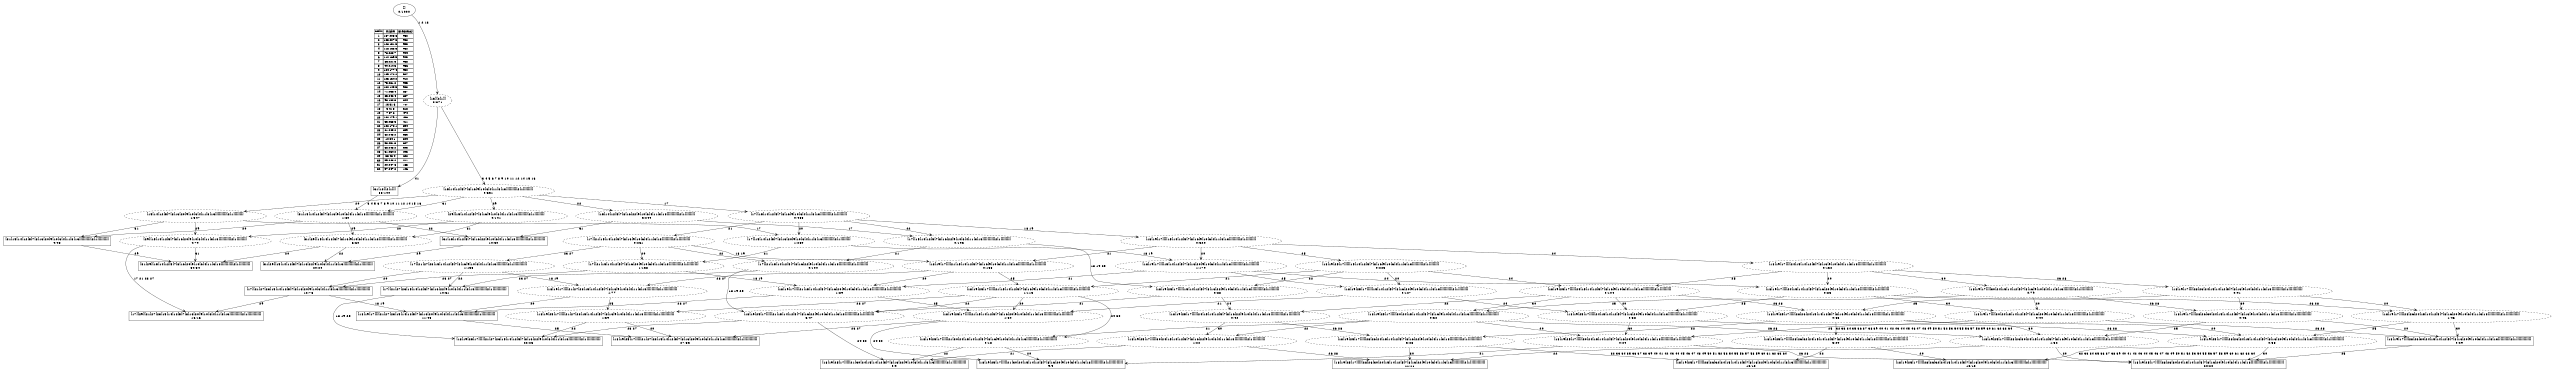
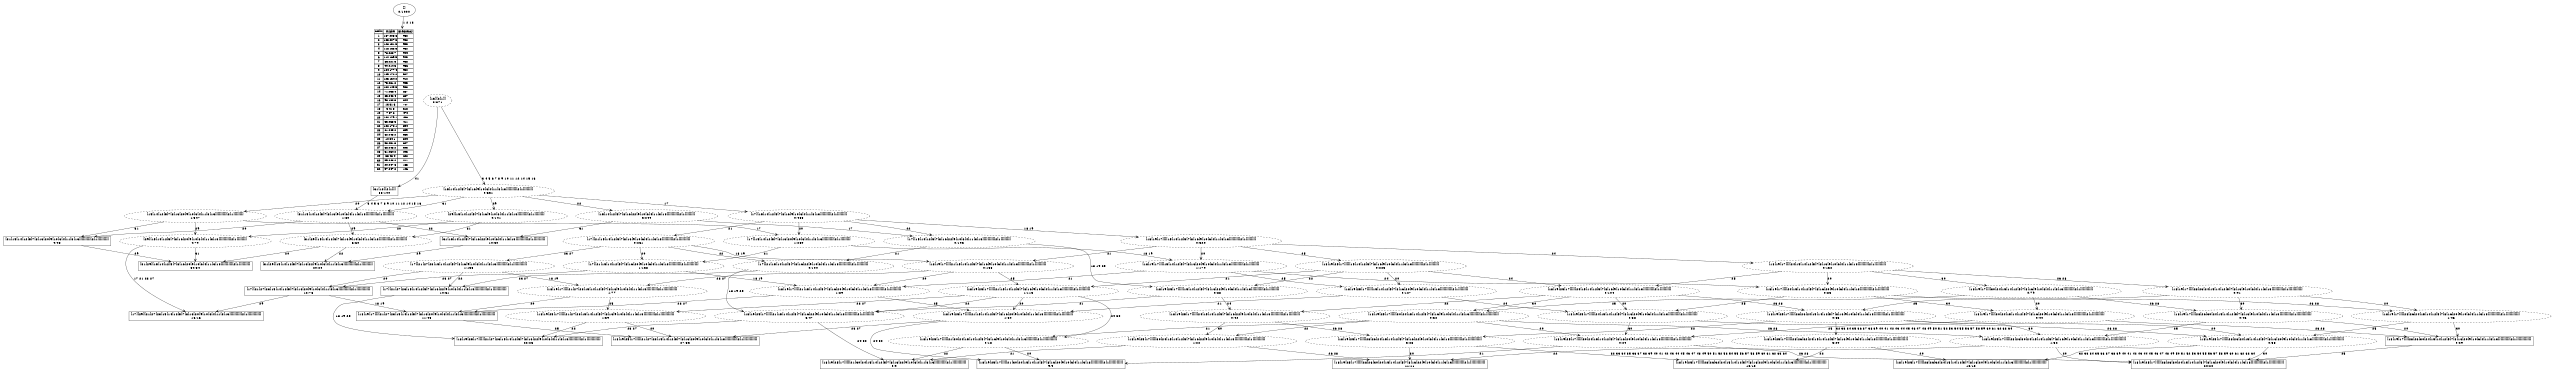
(430, 51) -> (403, 21)
